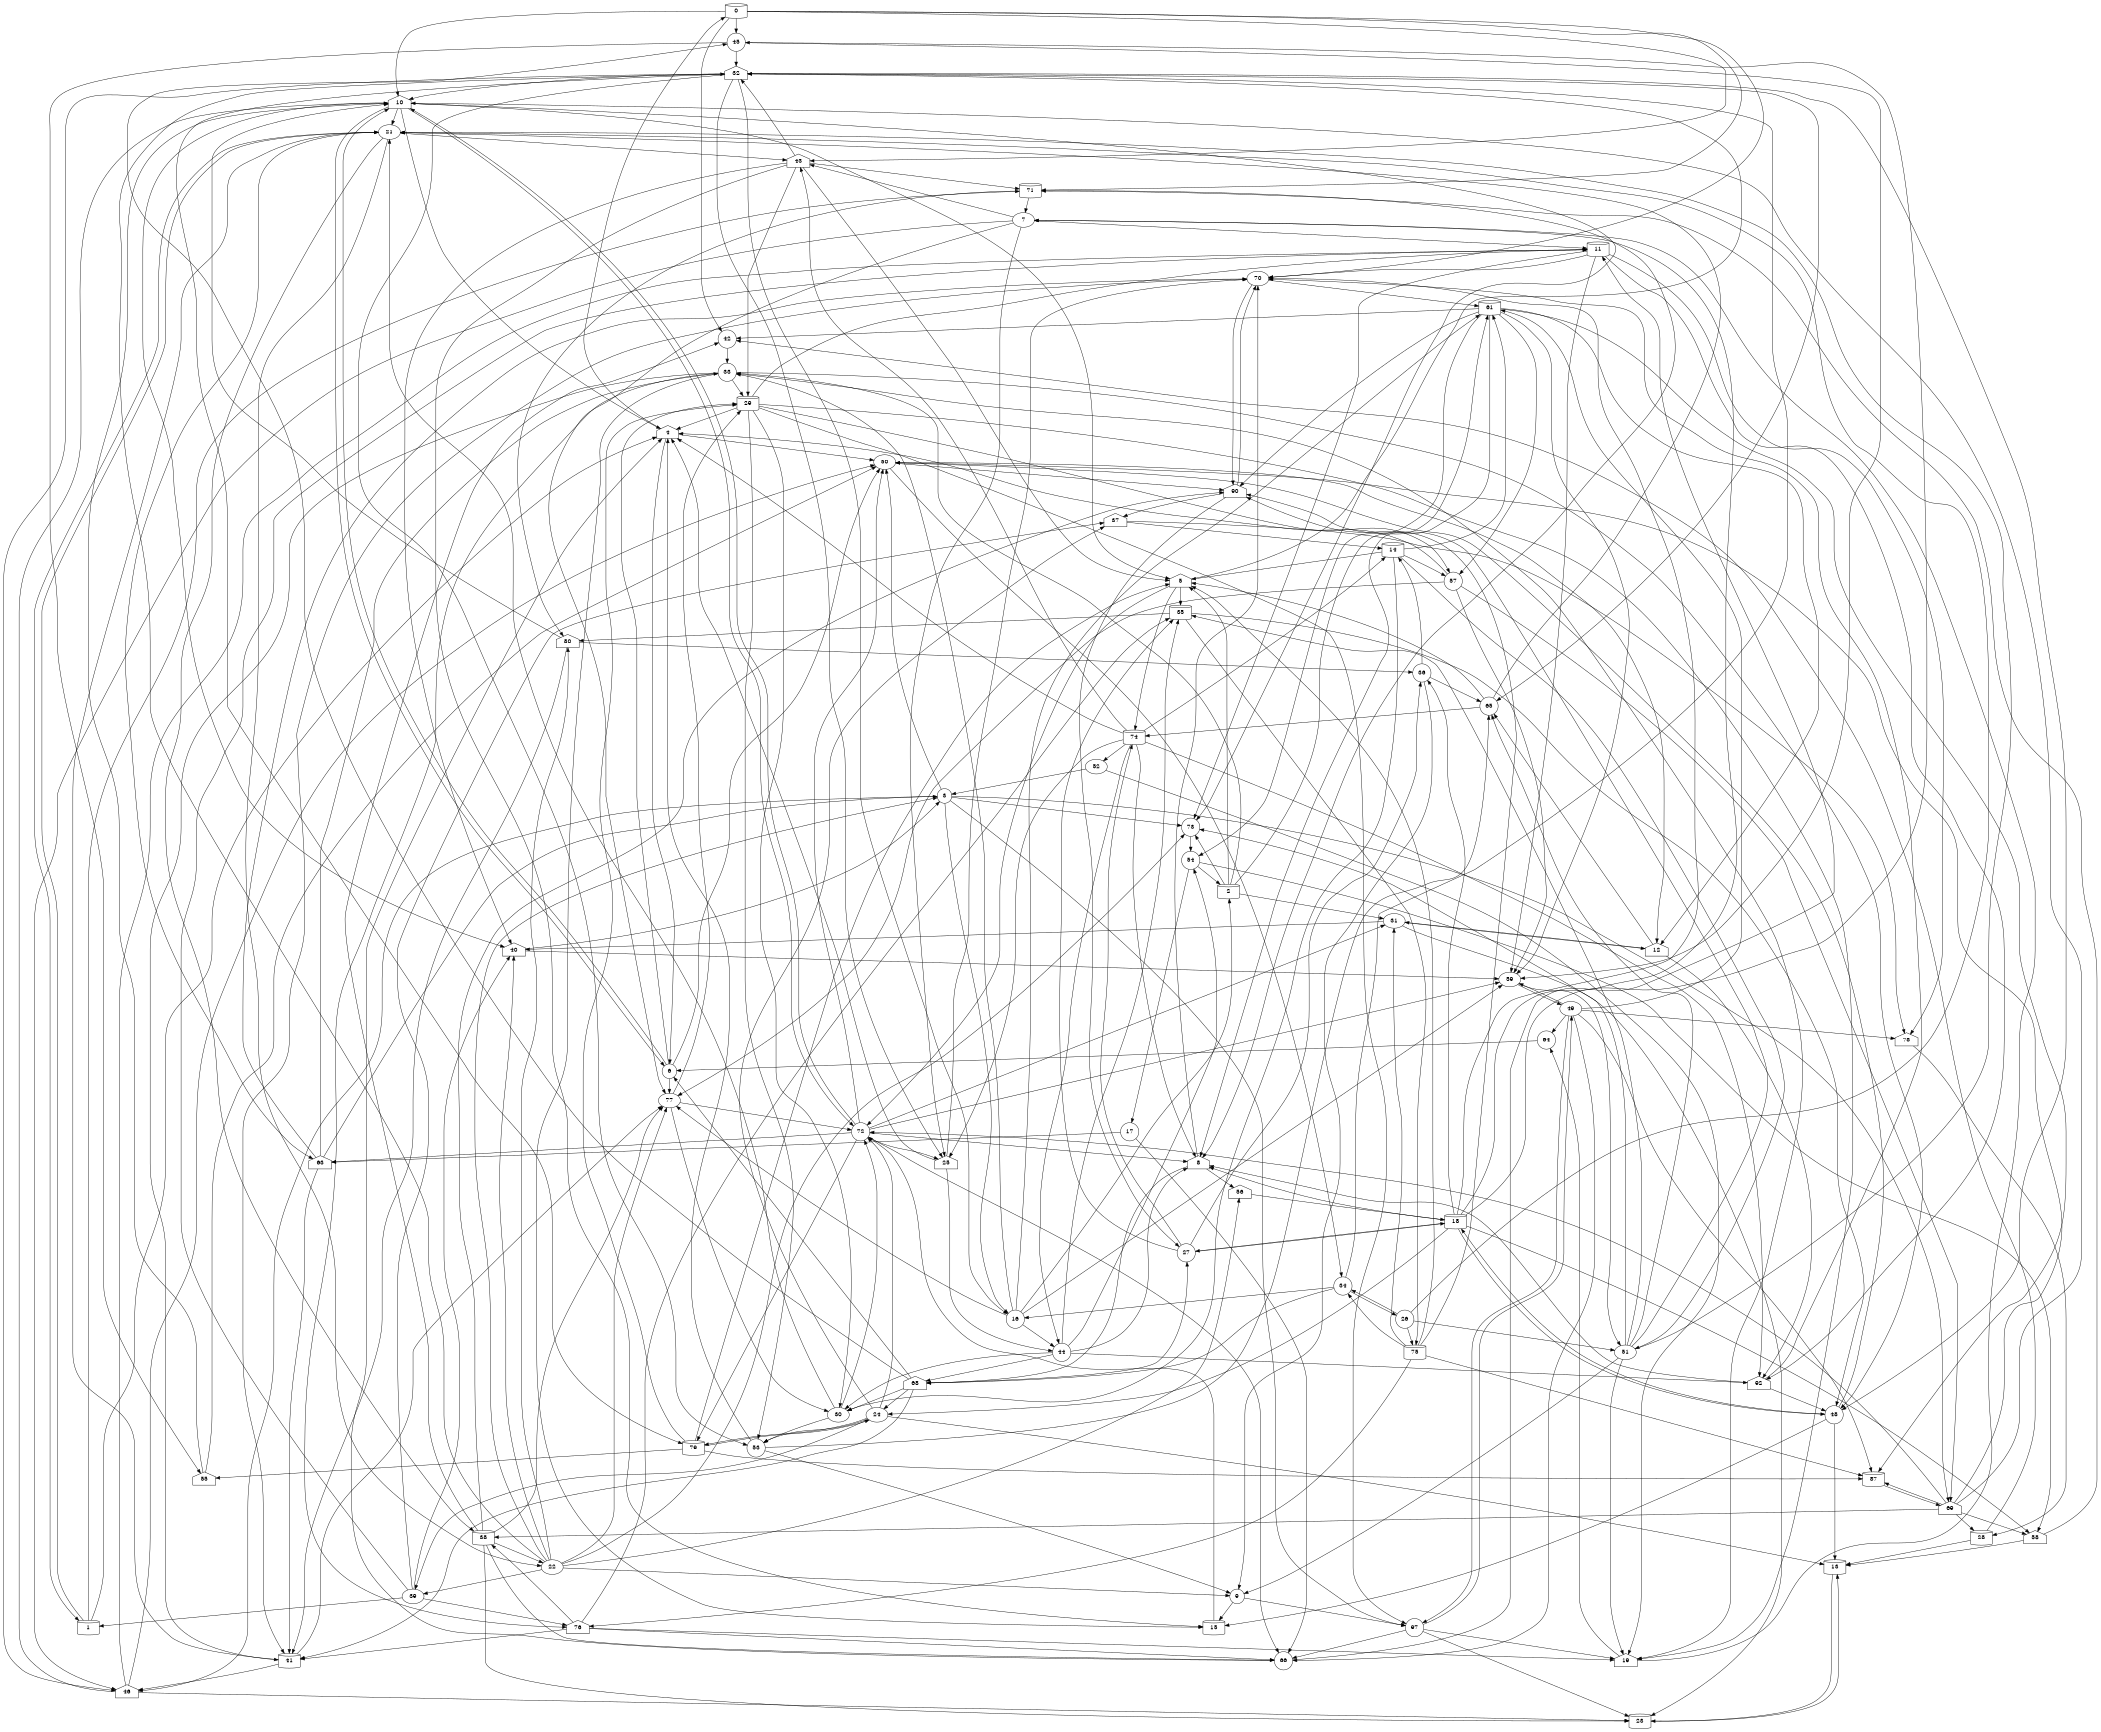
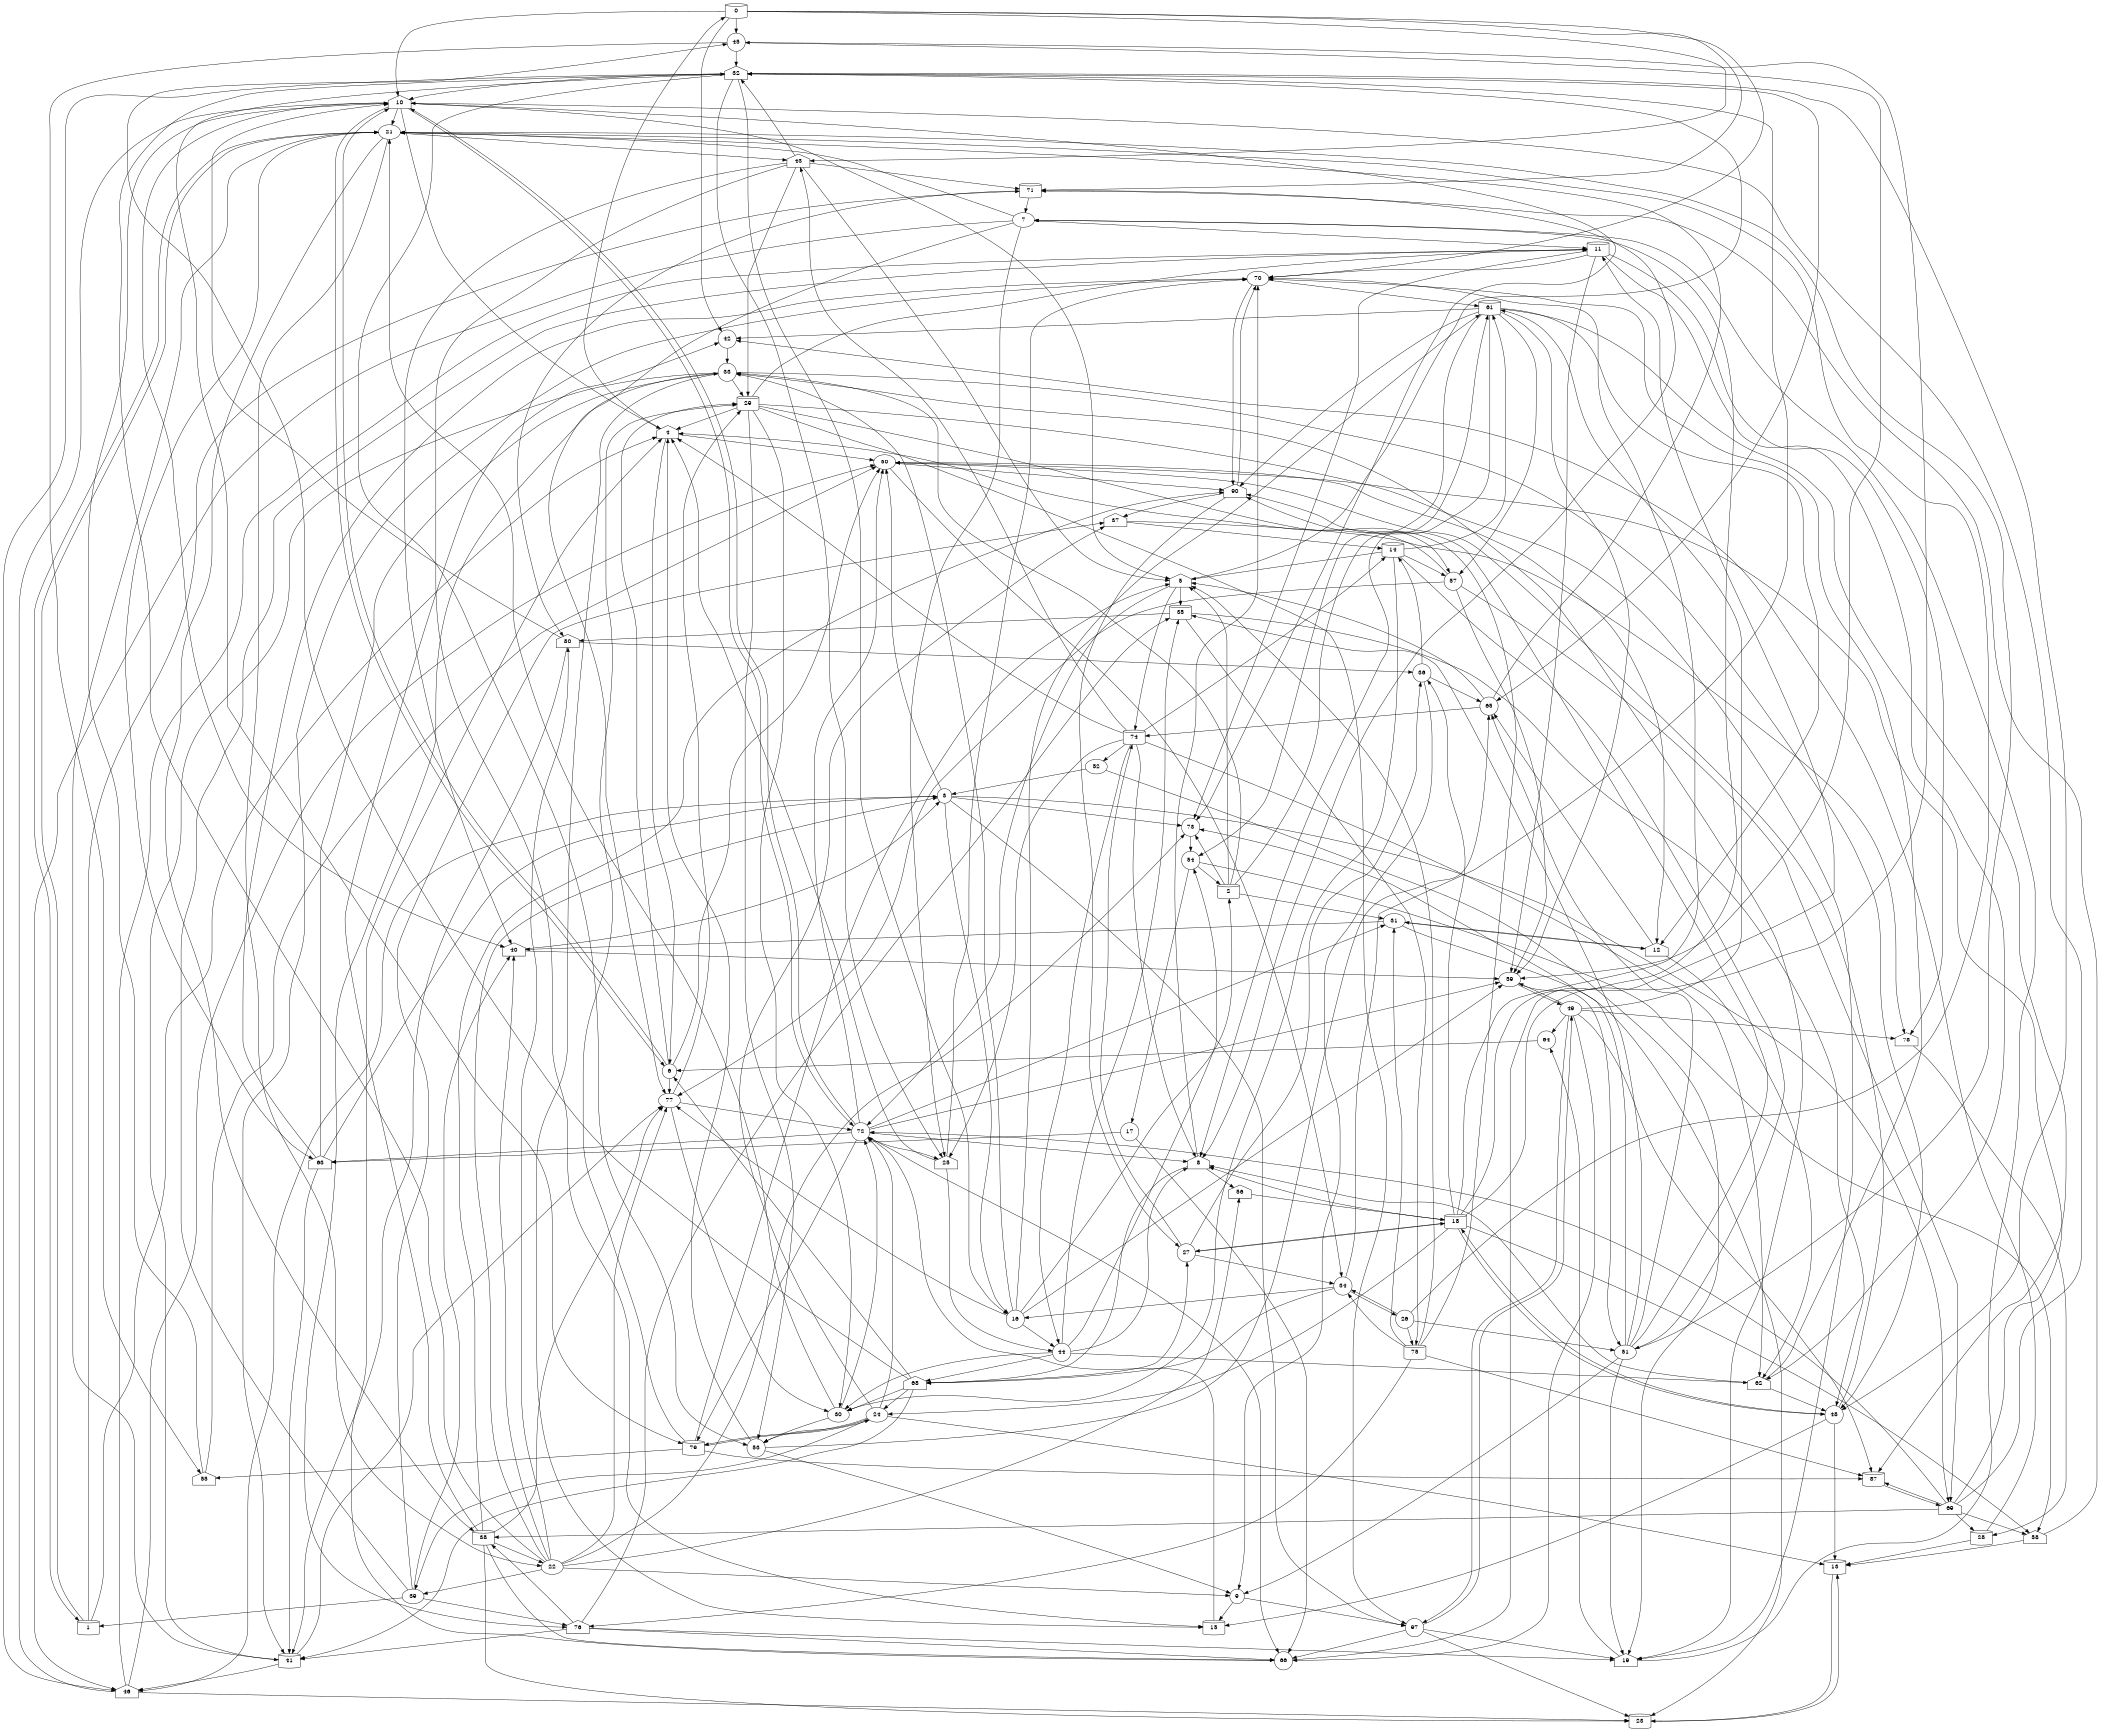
(914, 191) -> (714, 145)
(1061, 949) -> (1259, 1268)
(1759, 1384) -> (1759, 1384)
